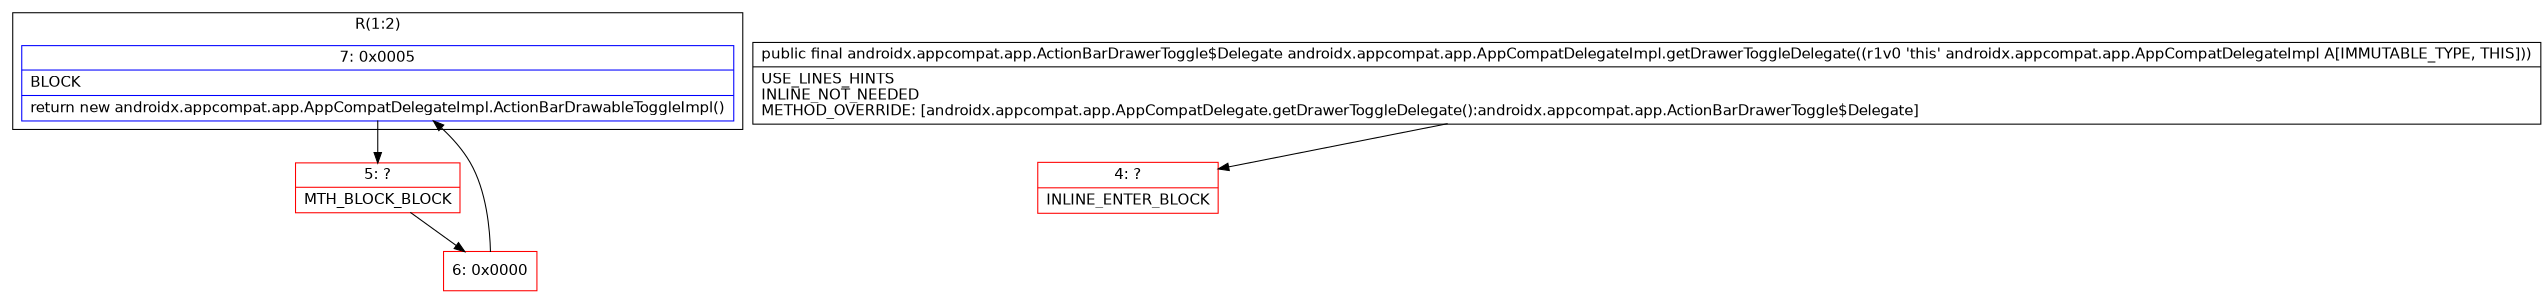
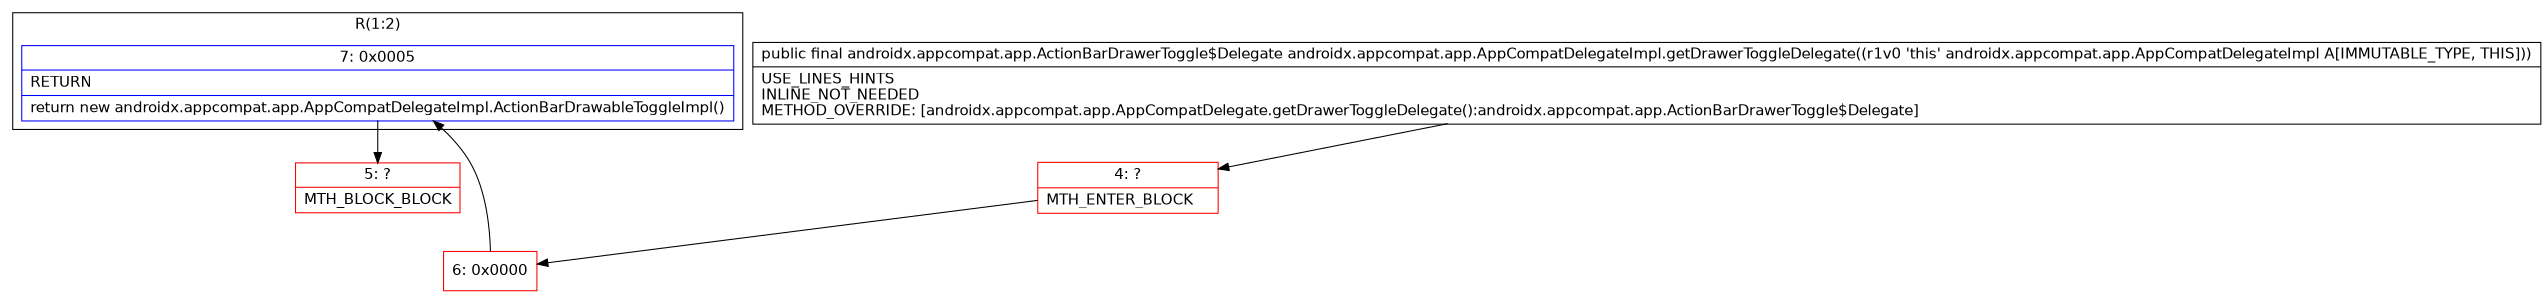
(56, 82) -> (61, 82)
(1128, 200) -> (1120, 200)
(433, 229) -> (793, 232)
